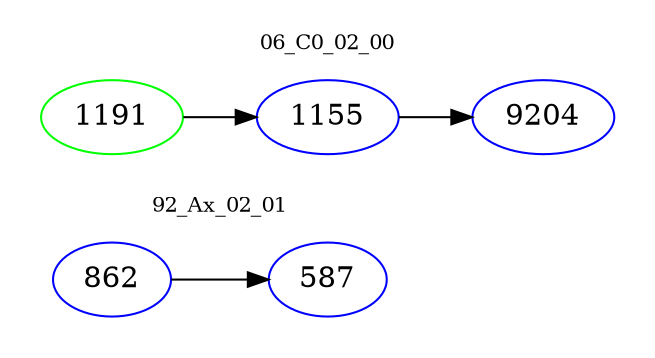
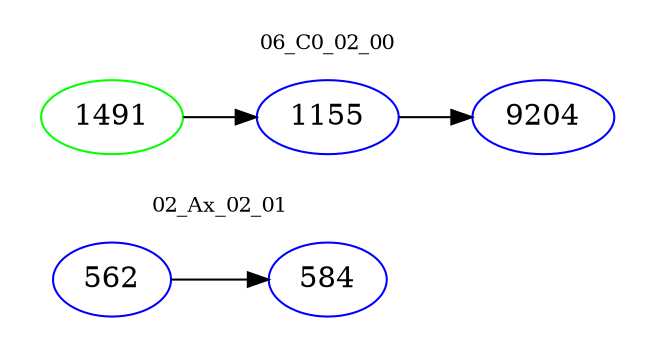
(112, 117) -> (112, 117)
(220, 207) -> (220, 207)
(112, 280) -> (112, 280)
(328, 280) -> (328, 280)
